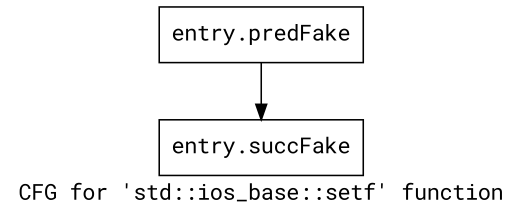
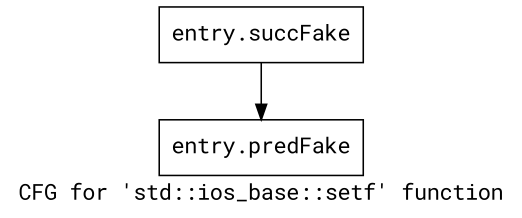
(261, 84) -> (261, 84)
